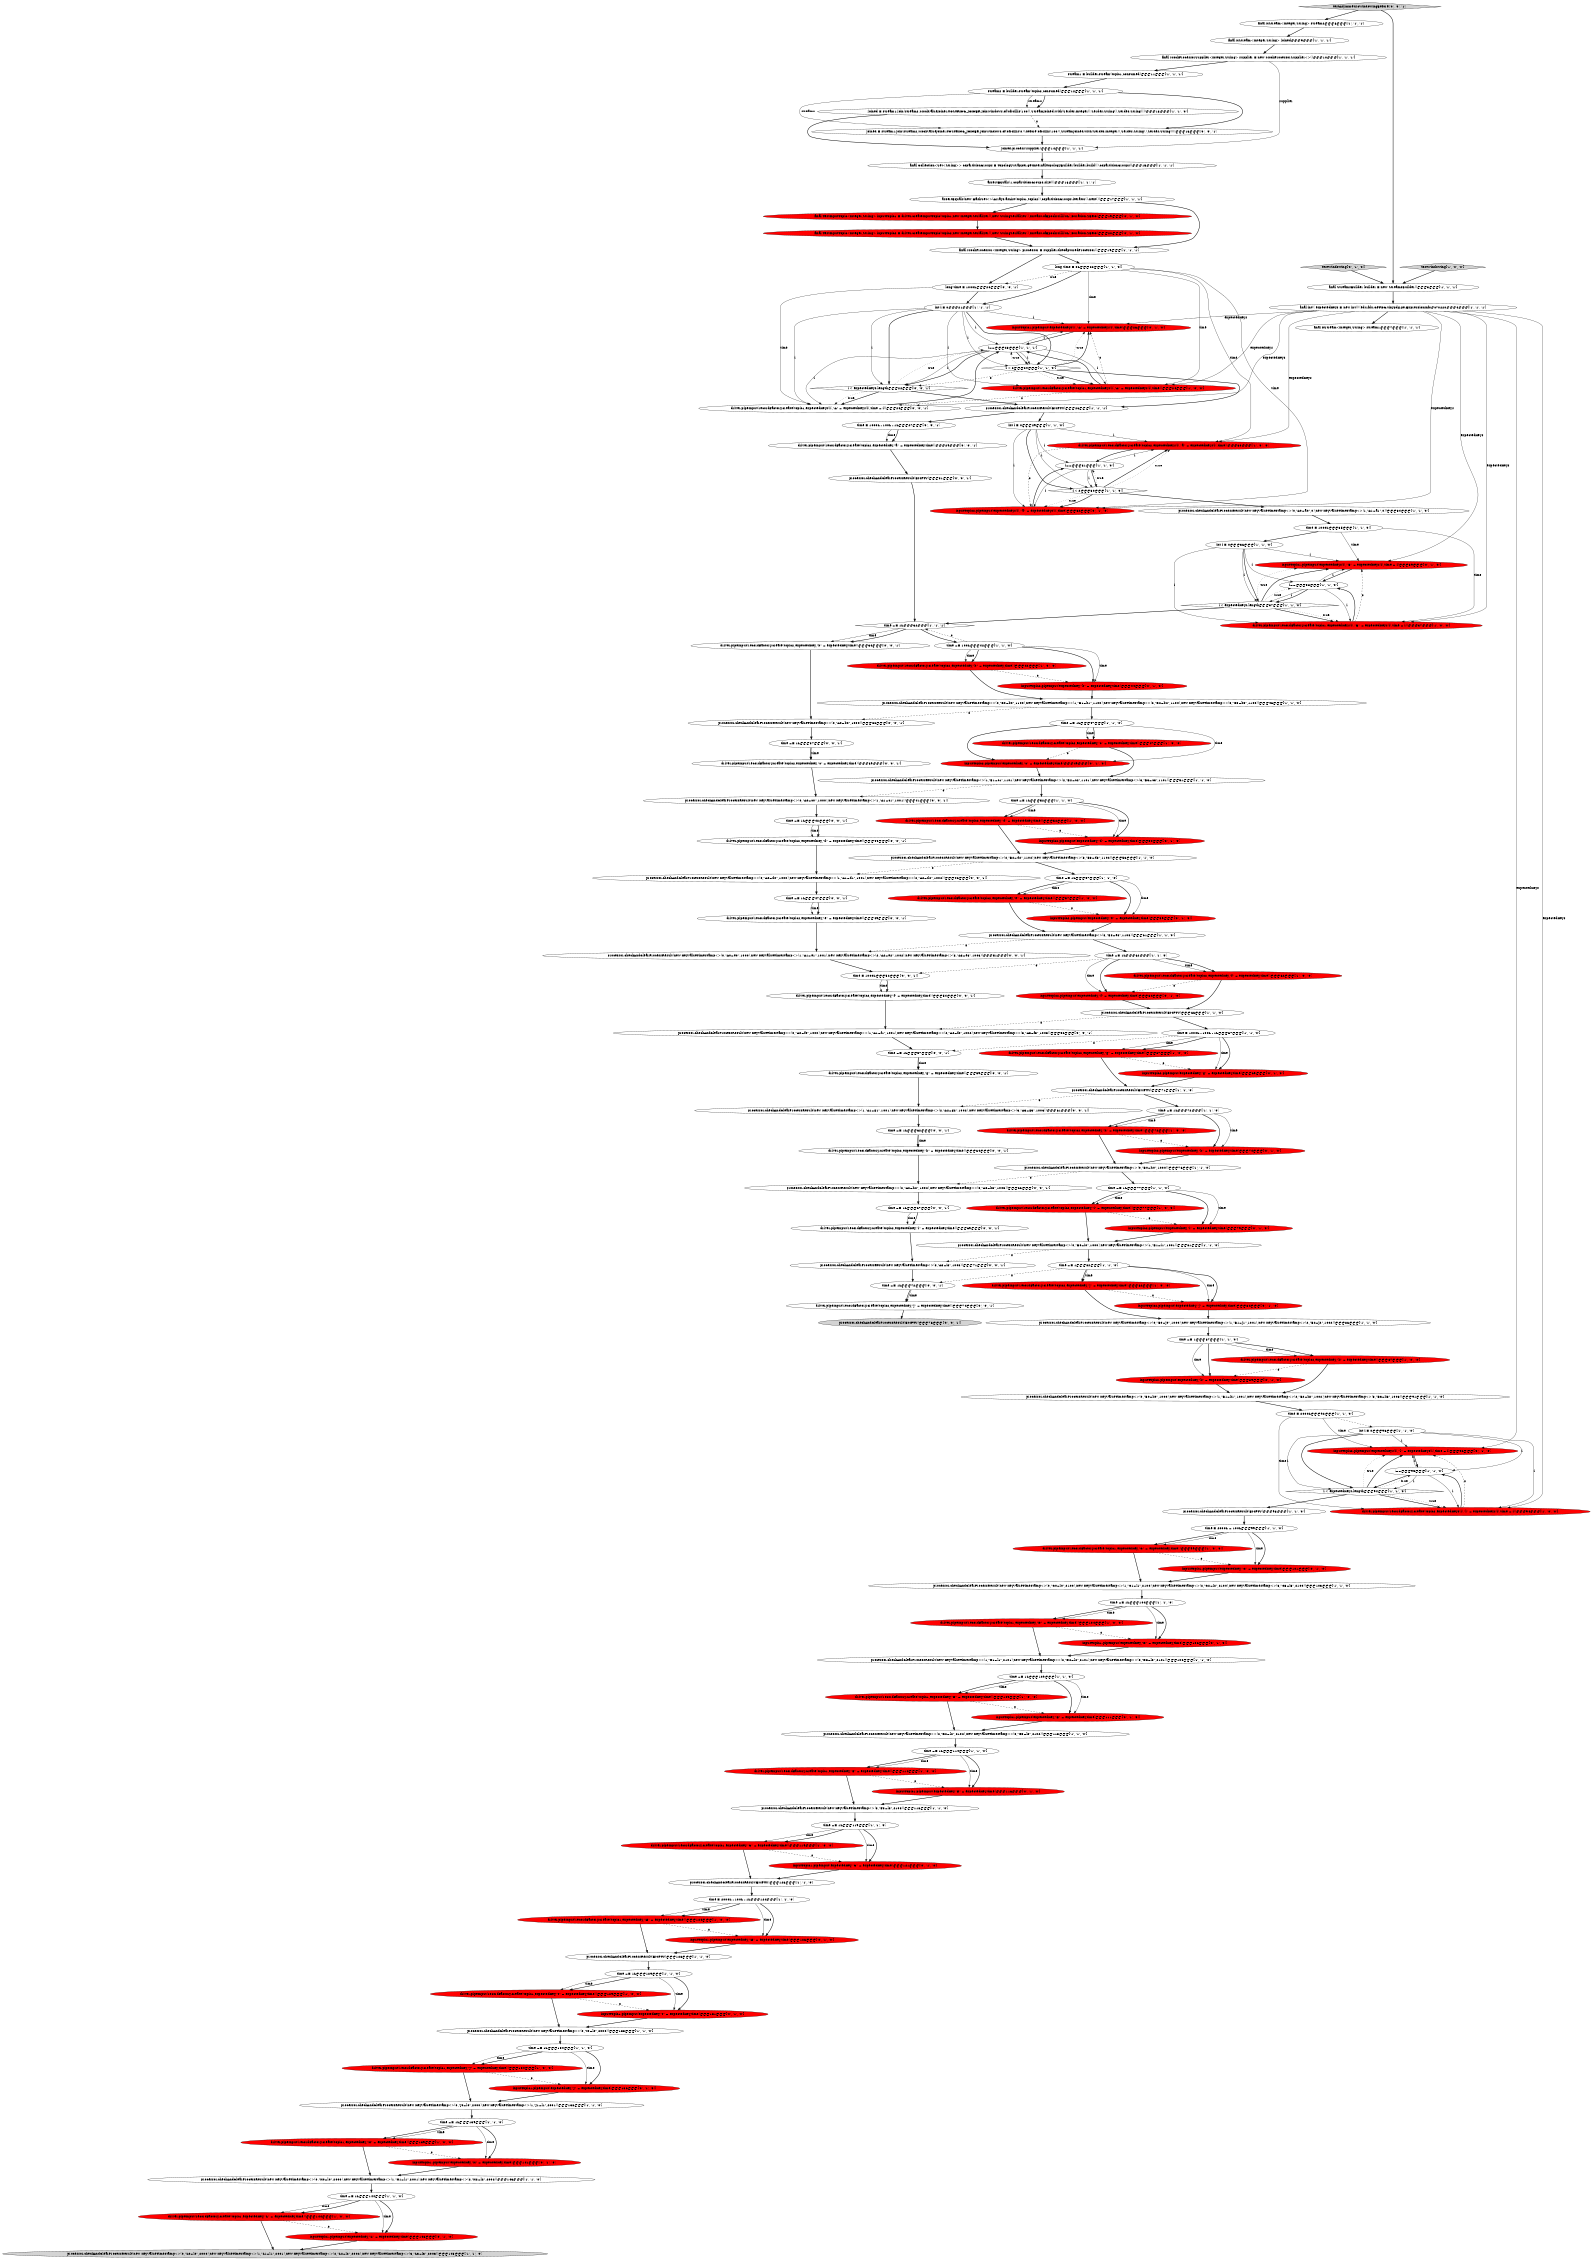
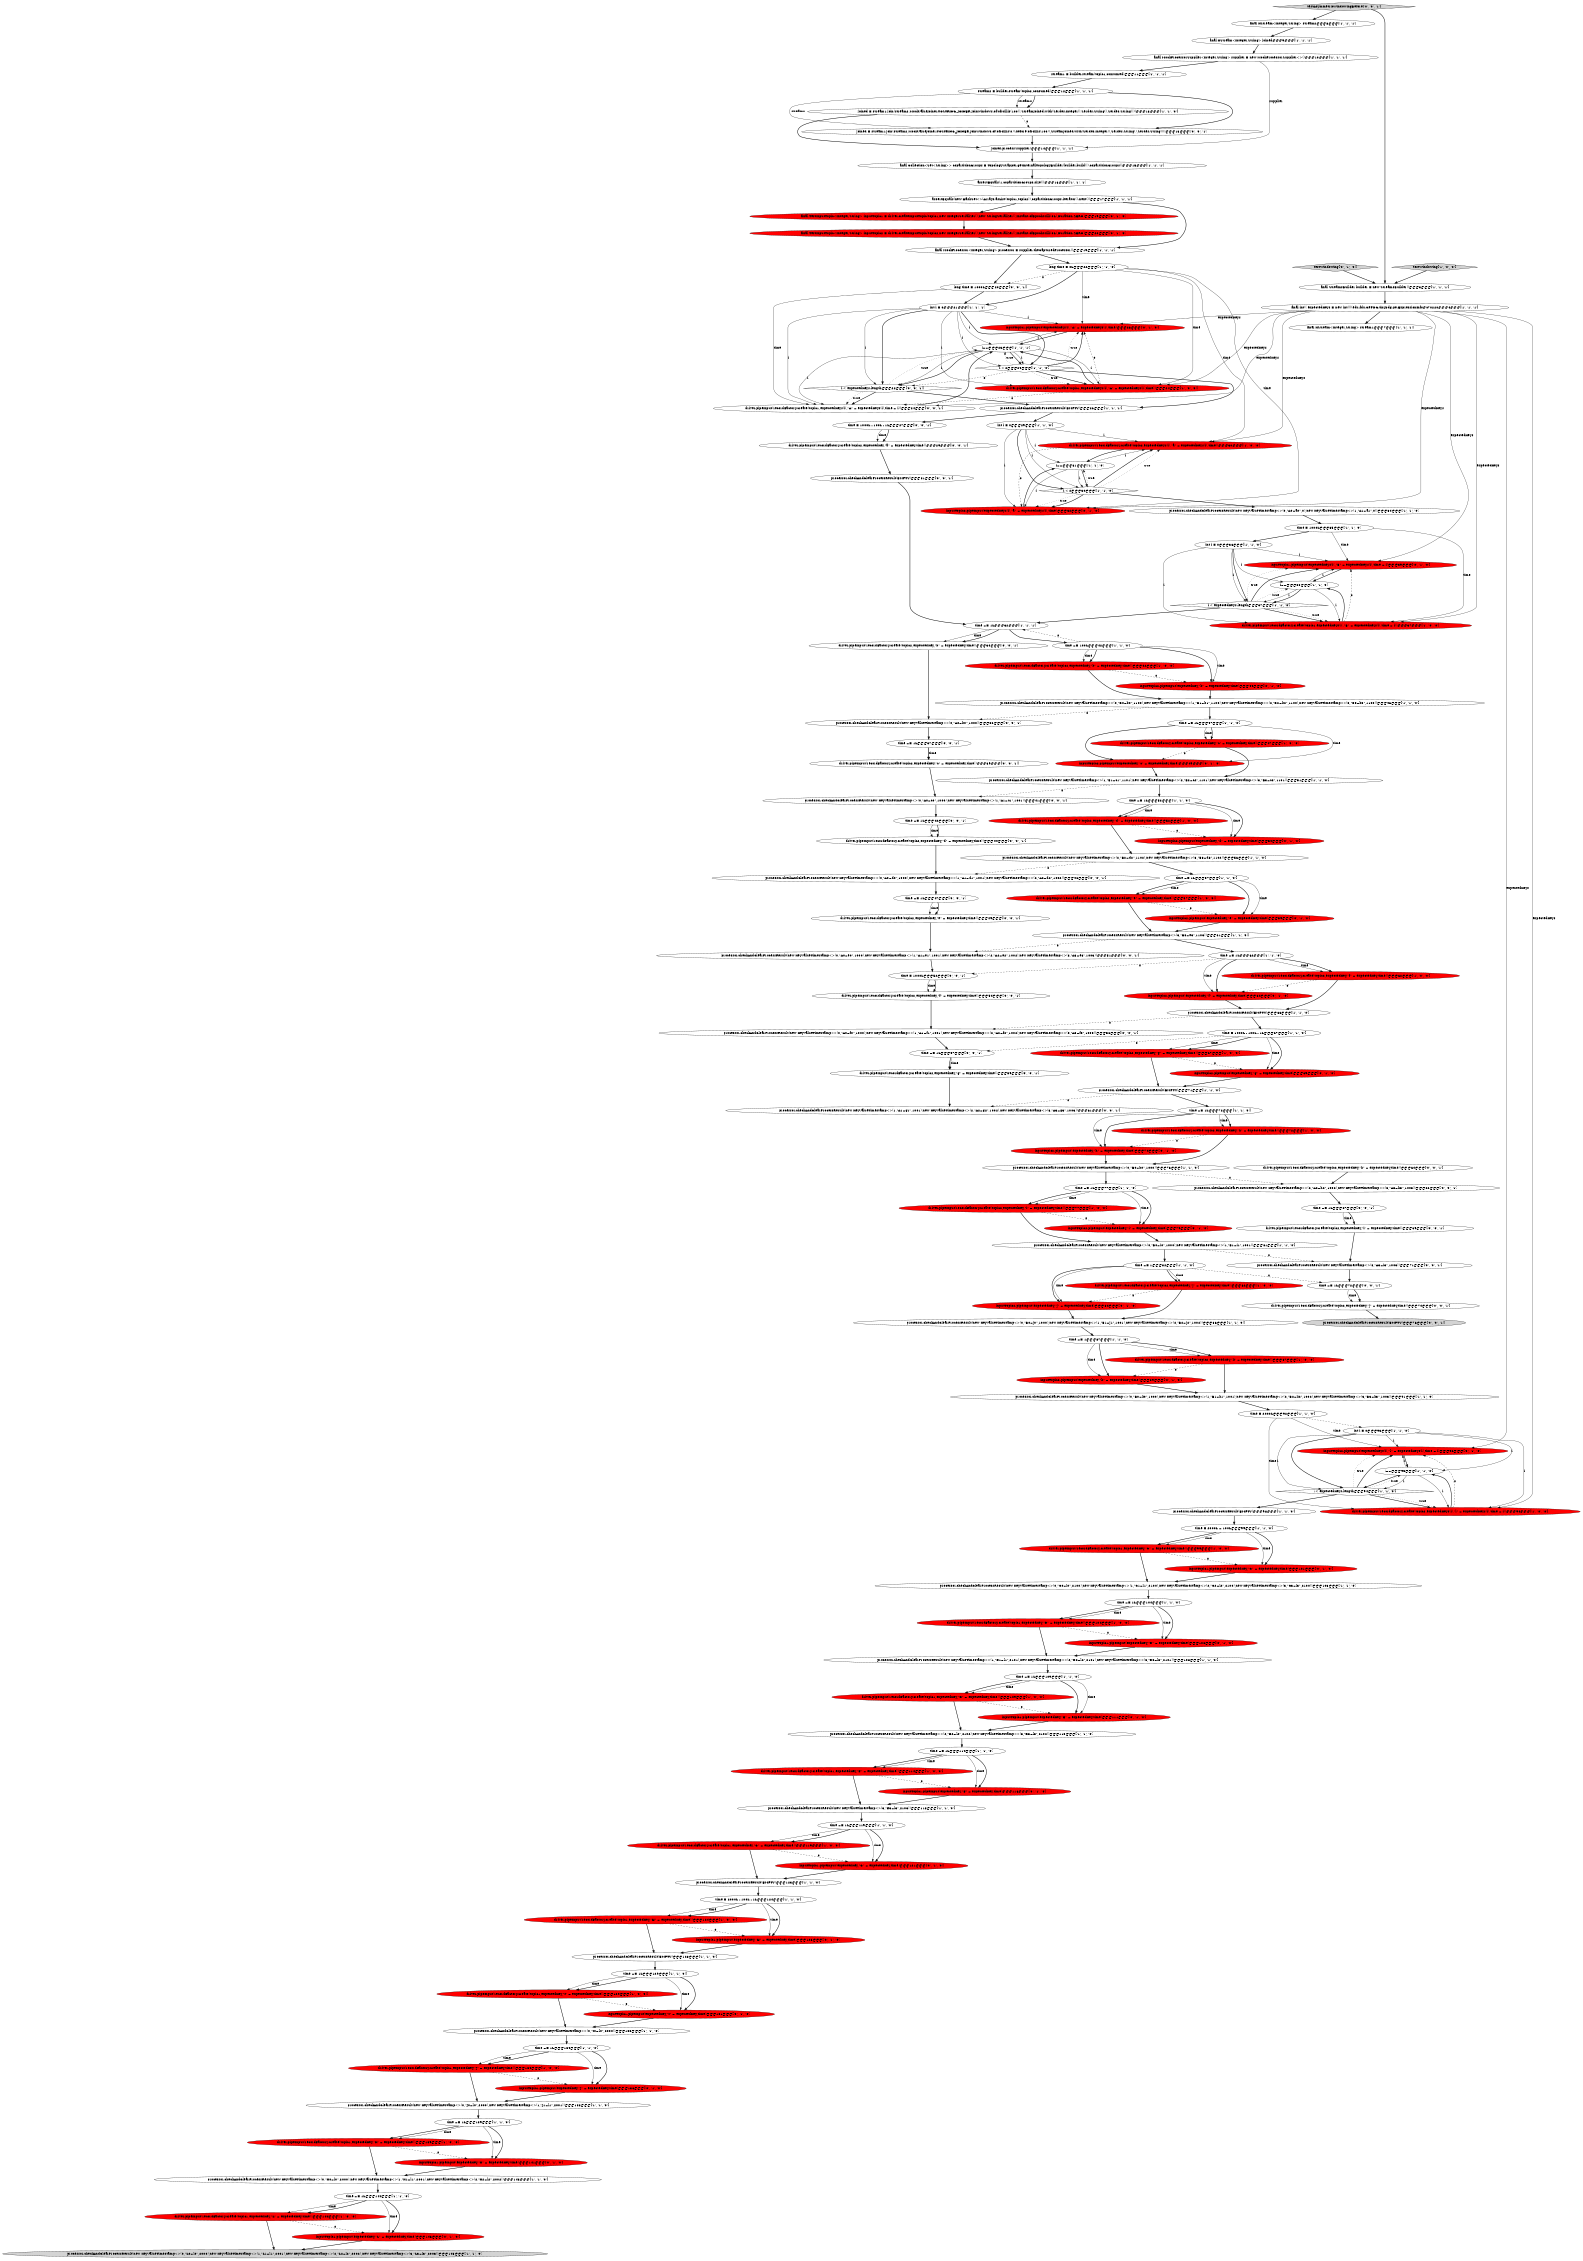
(1053, 277) -> (1043, 277)
(915, 626) -> (1006, 626)
(919, 1131) -> none
